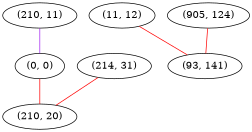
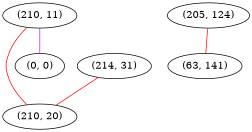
(122, 15) -> none
(208, 15) -> (208, 15)
(205, 66) -> (205, 66)
(40, 91) -> (6, 66)
